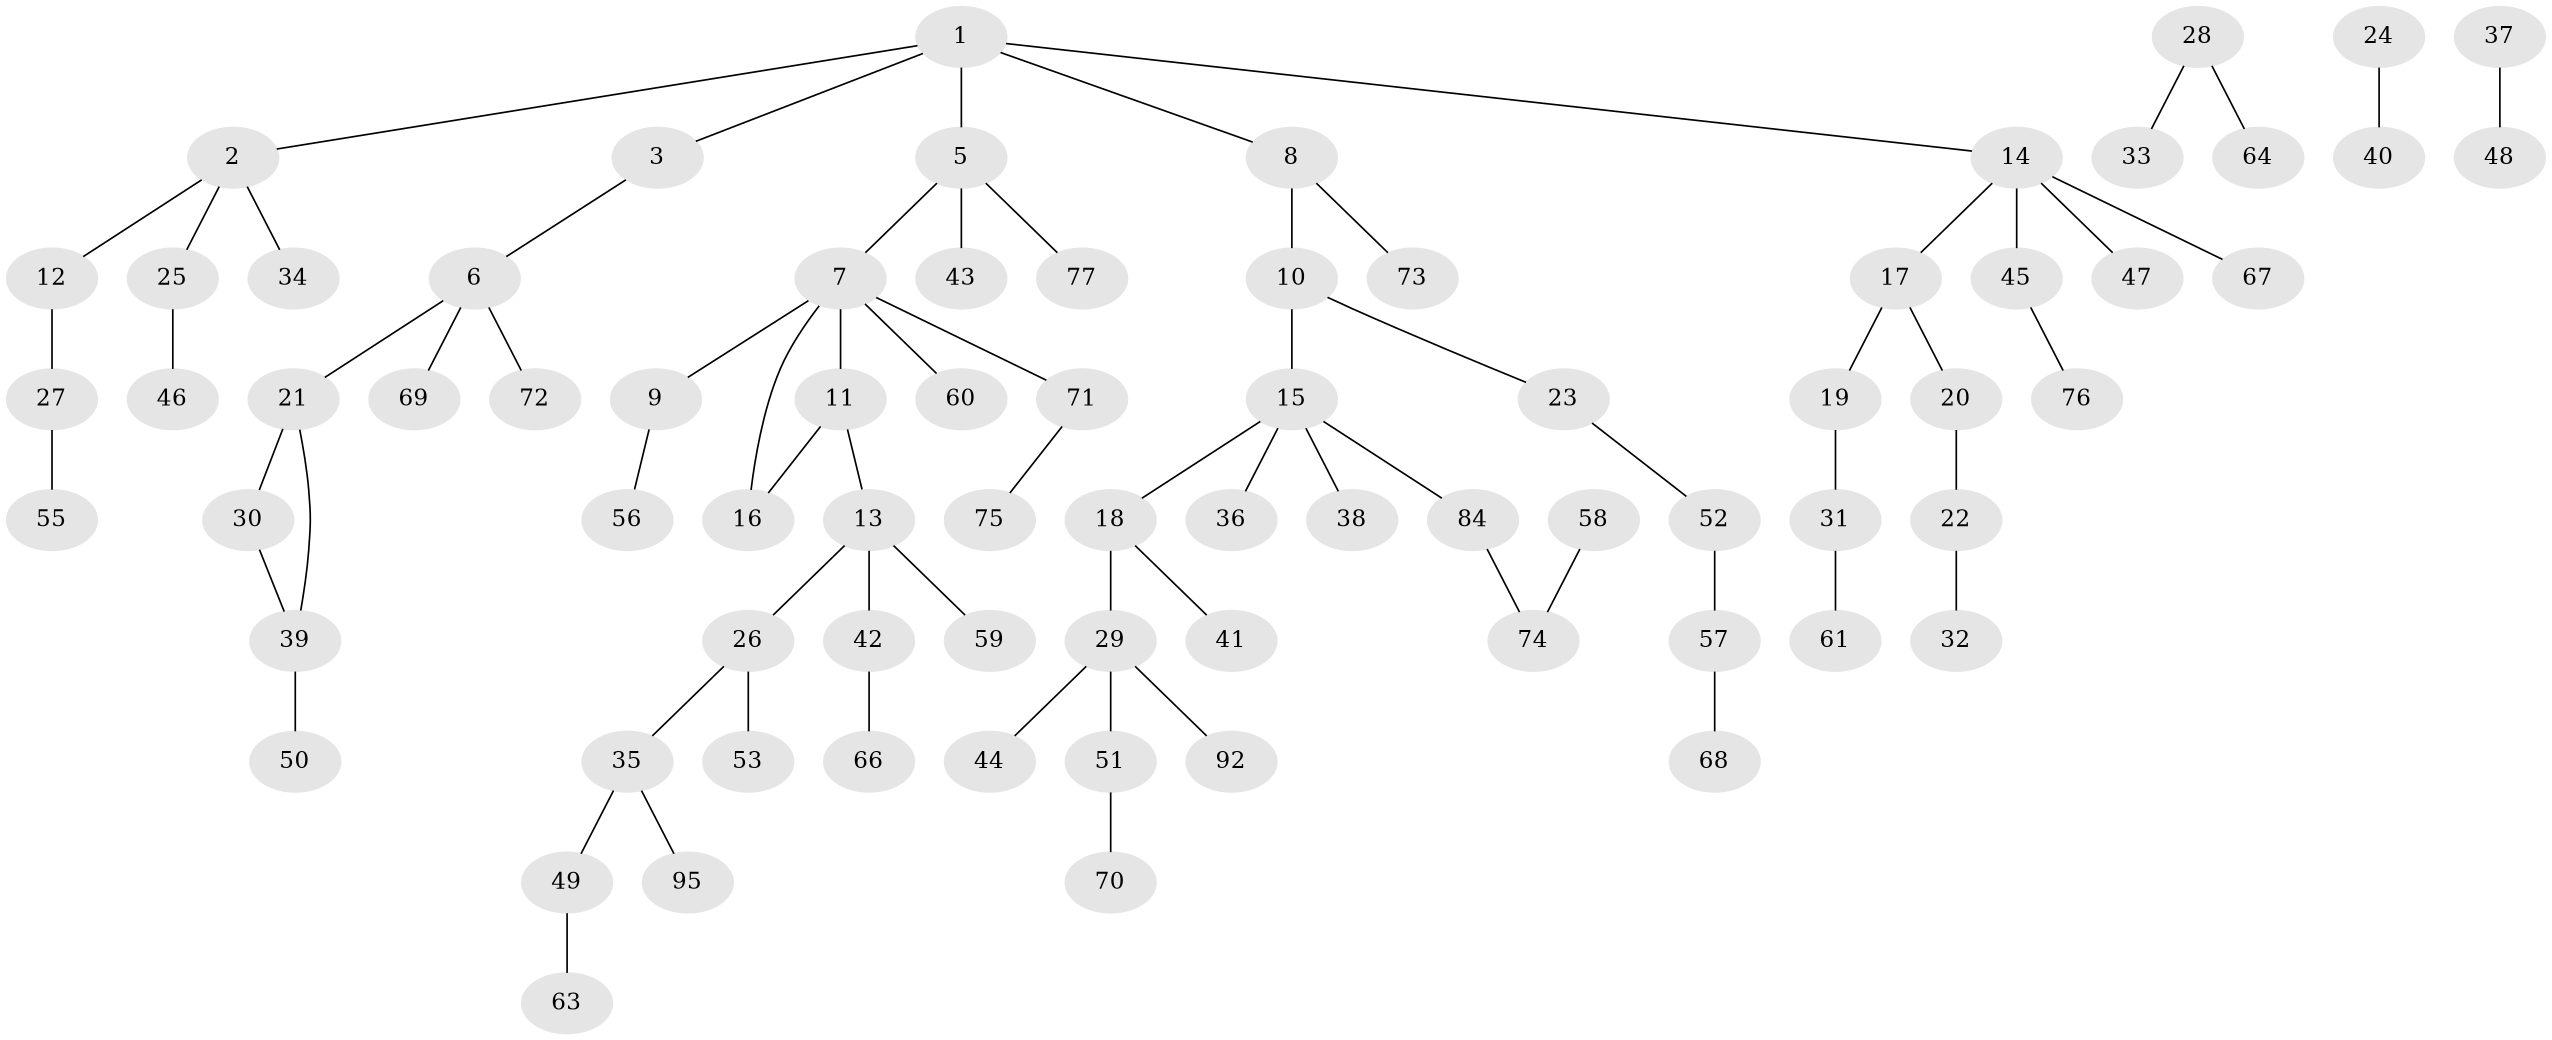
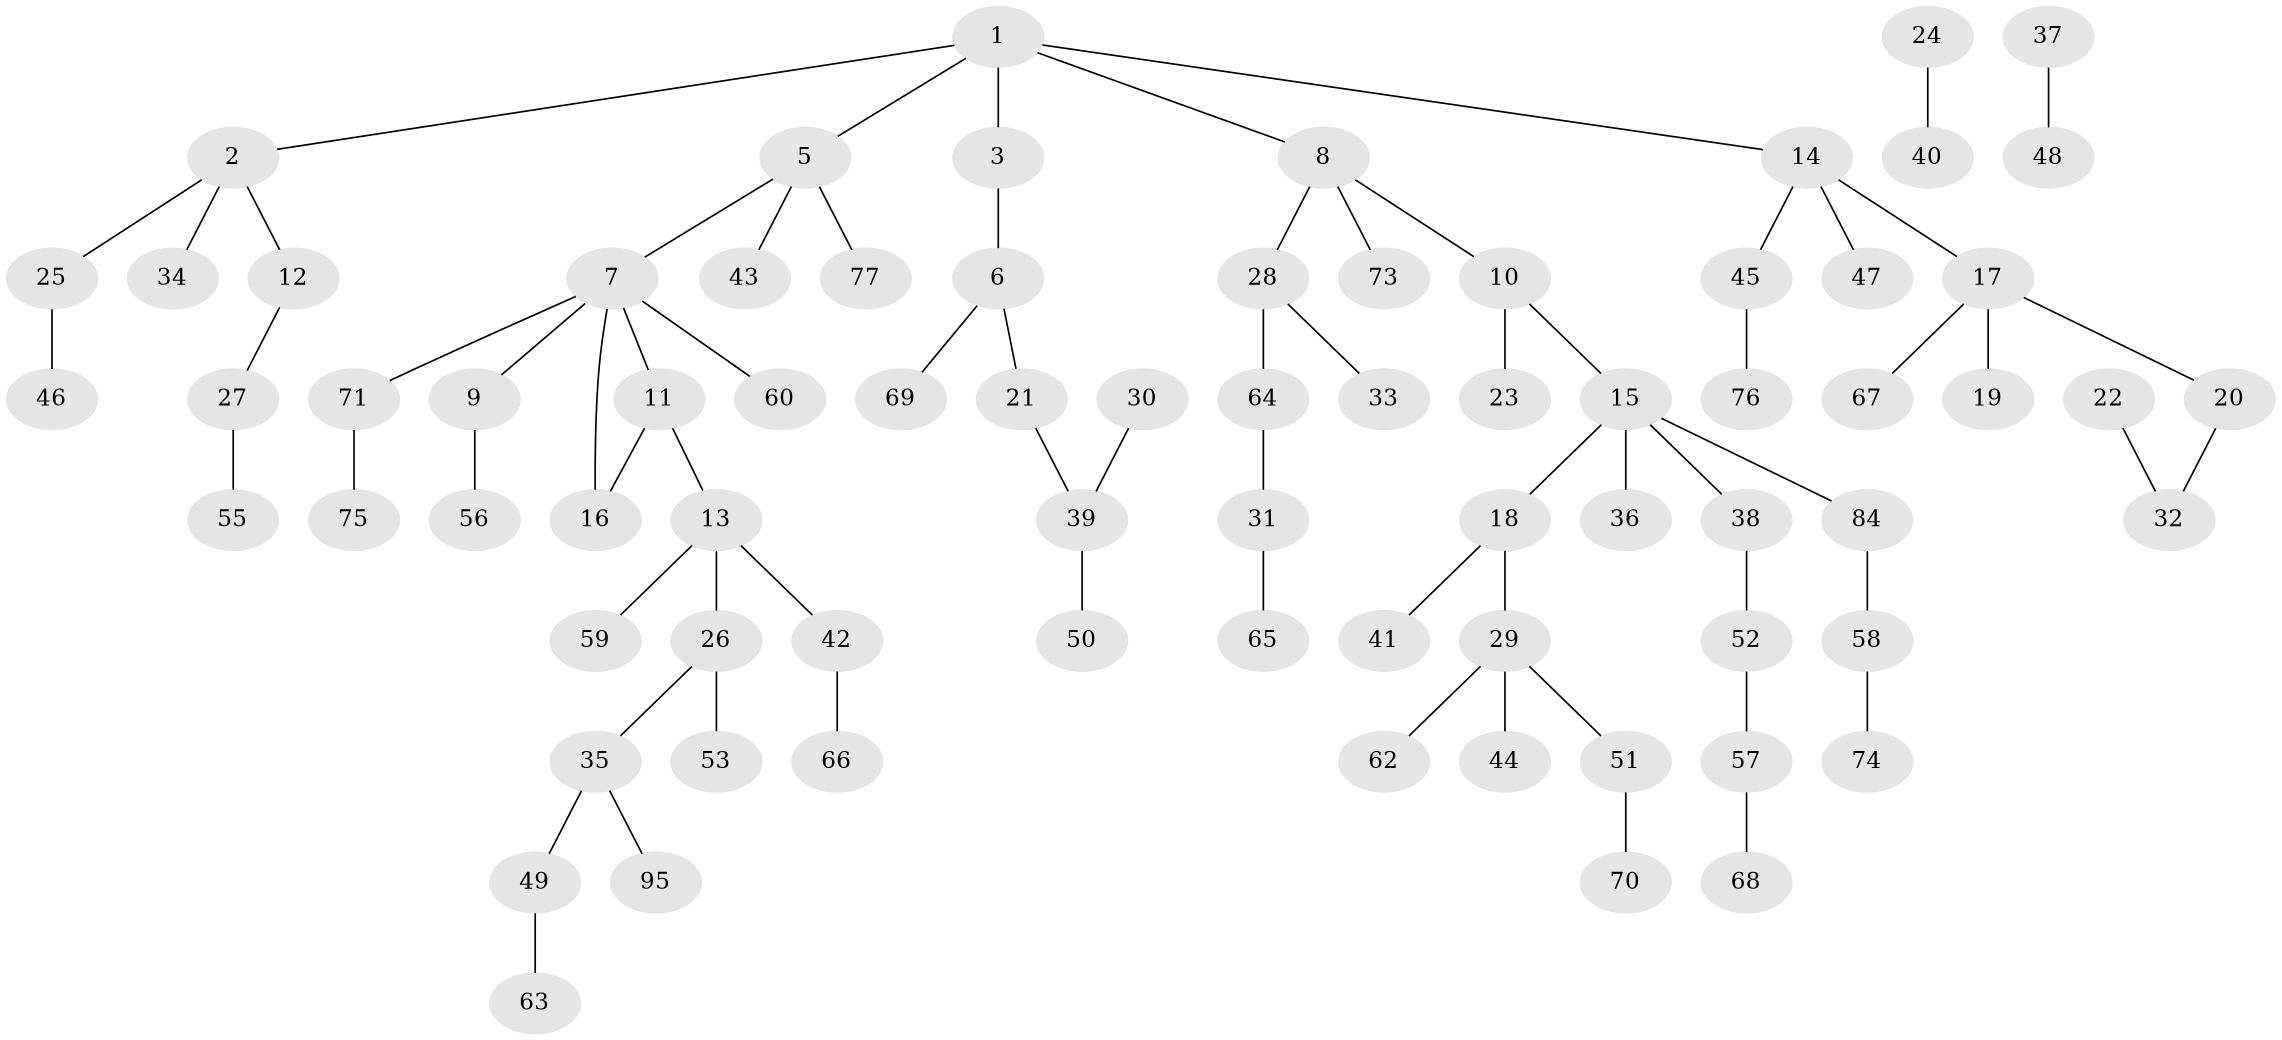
none -> (1294, 218)
(2137, 218) -> (1928, 339)
(535, 399) -> none
(271, 459) -> none
(1639, 460) -> (1747, 581)
(1835, 460) -> (1263, 460)
(1956, 460) -> (2200, 460)
(1503, 581) -> (1867, 581)
(1835, 641) -> (1263, 641)
(1231, 762) -> (1384, 762)
